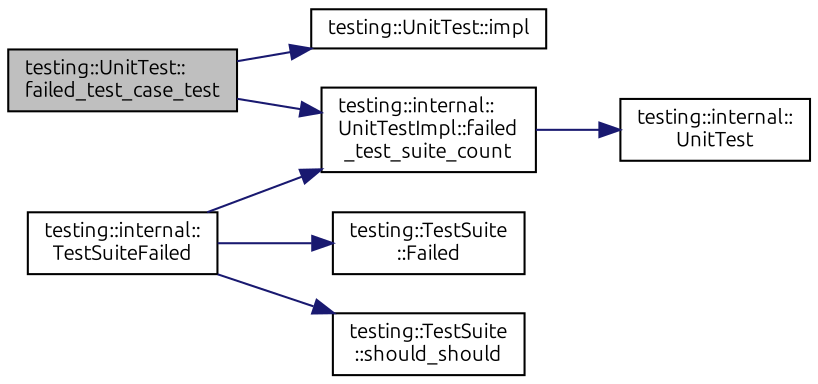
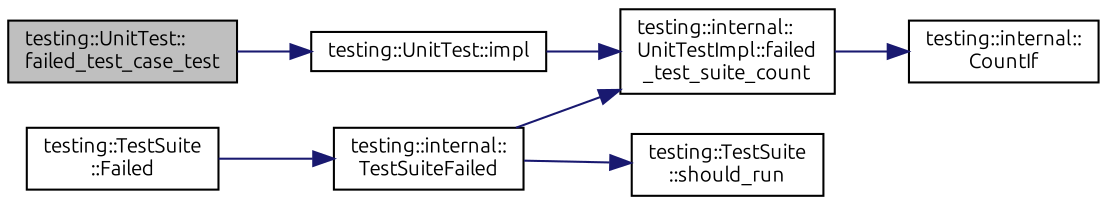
(269, 104) -> (573, 52)
(715, 130) -> (1004, 52)
(265, 243) -> (266, 159)
(429, 344) -> (728, 165)
